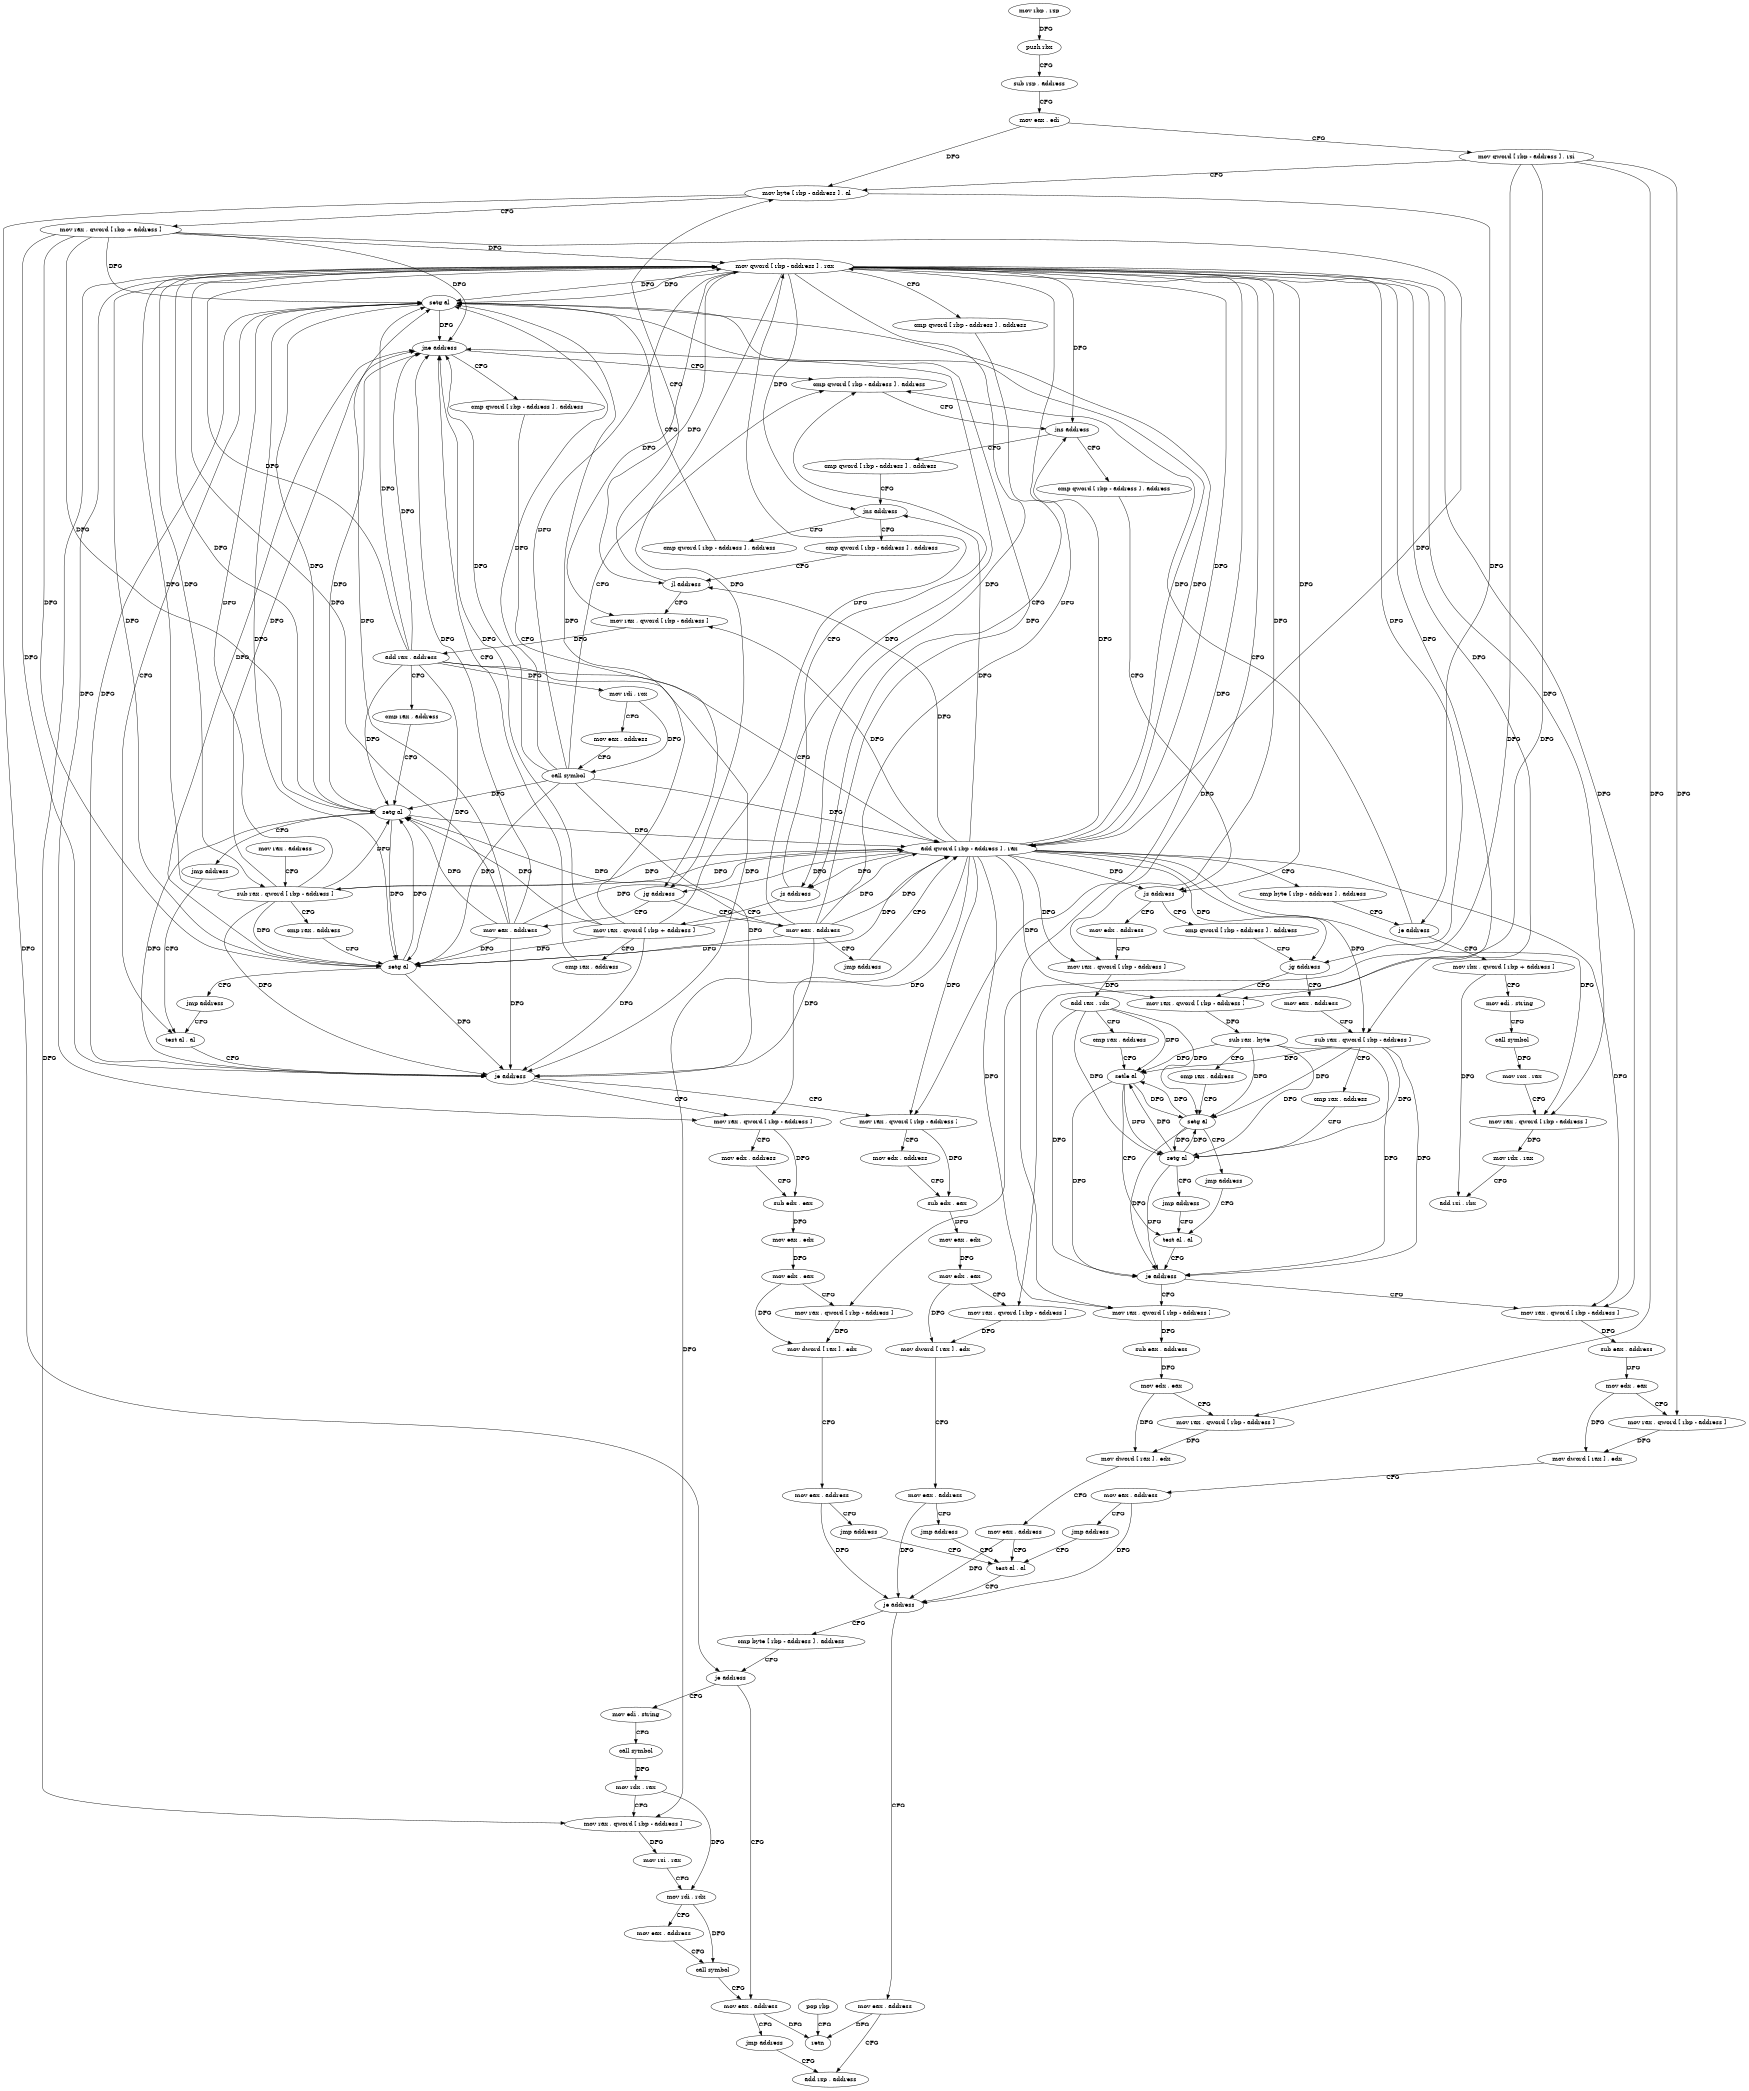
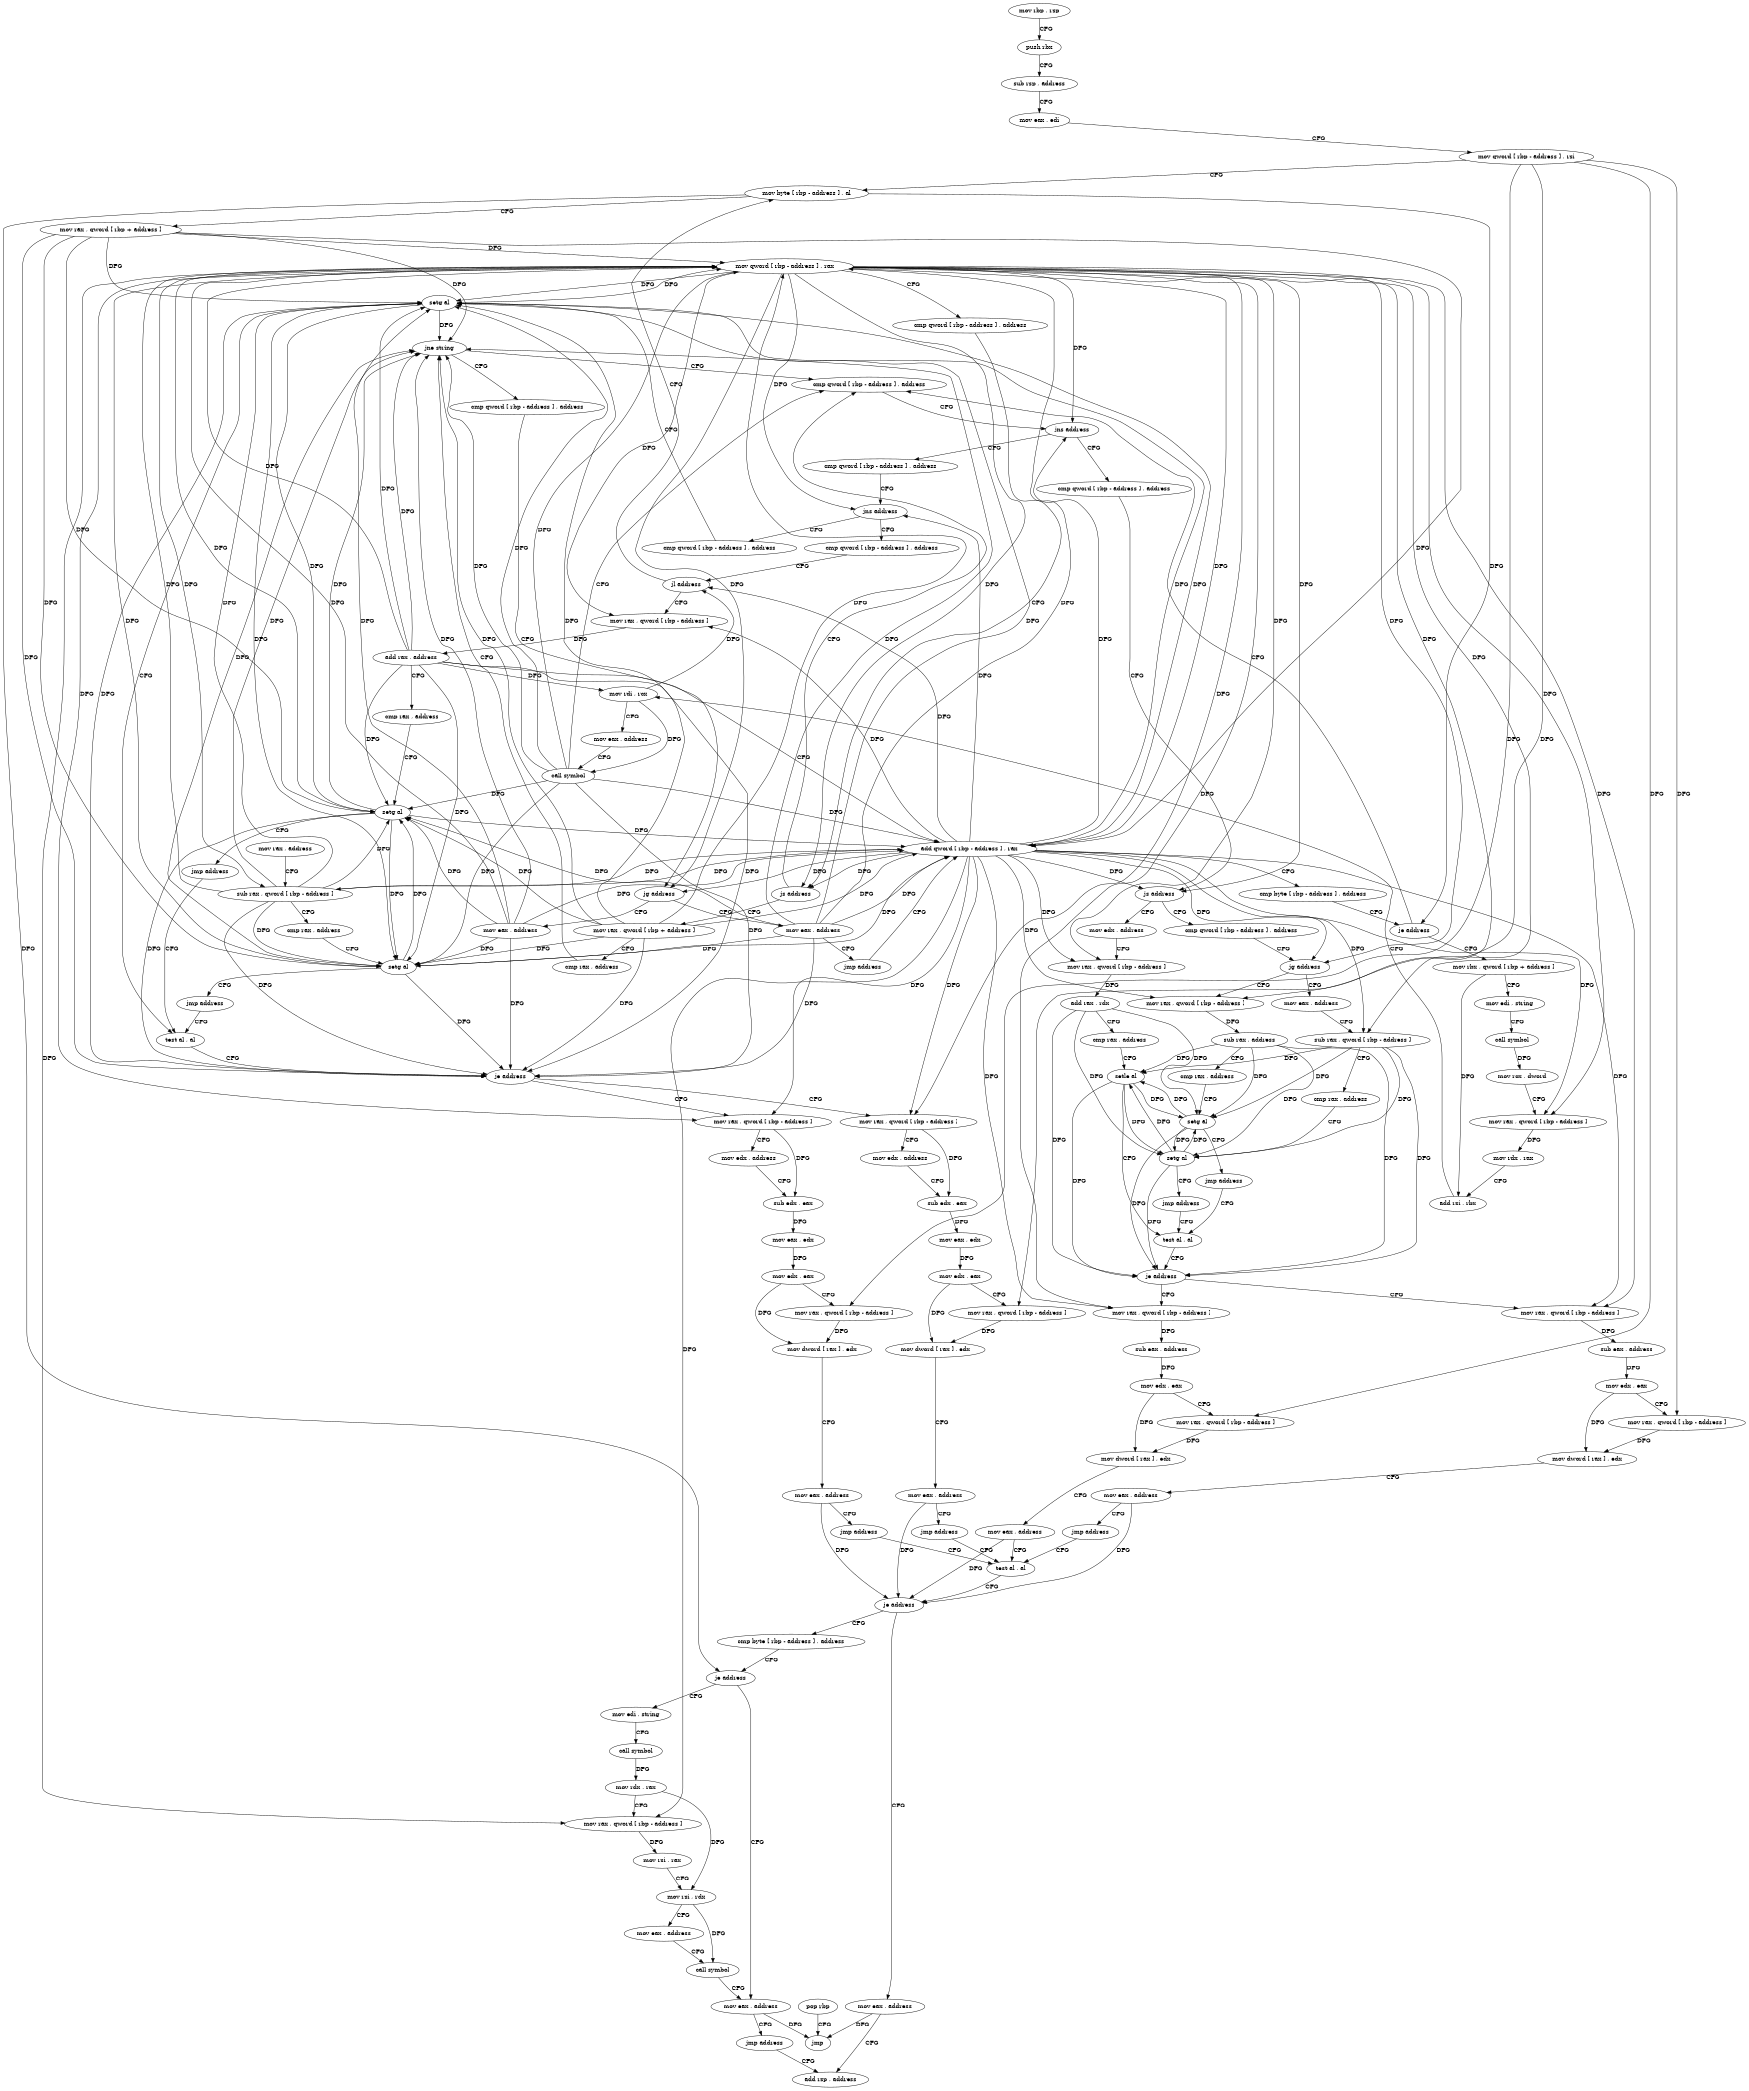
(1046, 29) -> (1046, 29)
(927, 156) -> none
(440, 348) -> (440, 348)
(662, 447) -> (714, 650)
none -> (1217, 816)
(1159, 1029) -> none
(1250, 1040) -> (1250, 1040)
(1522, 1077) -> (1522, 1077)
(686, 1897) -> (686, 1897)
(818, 2043) -> (818, 2043)
